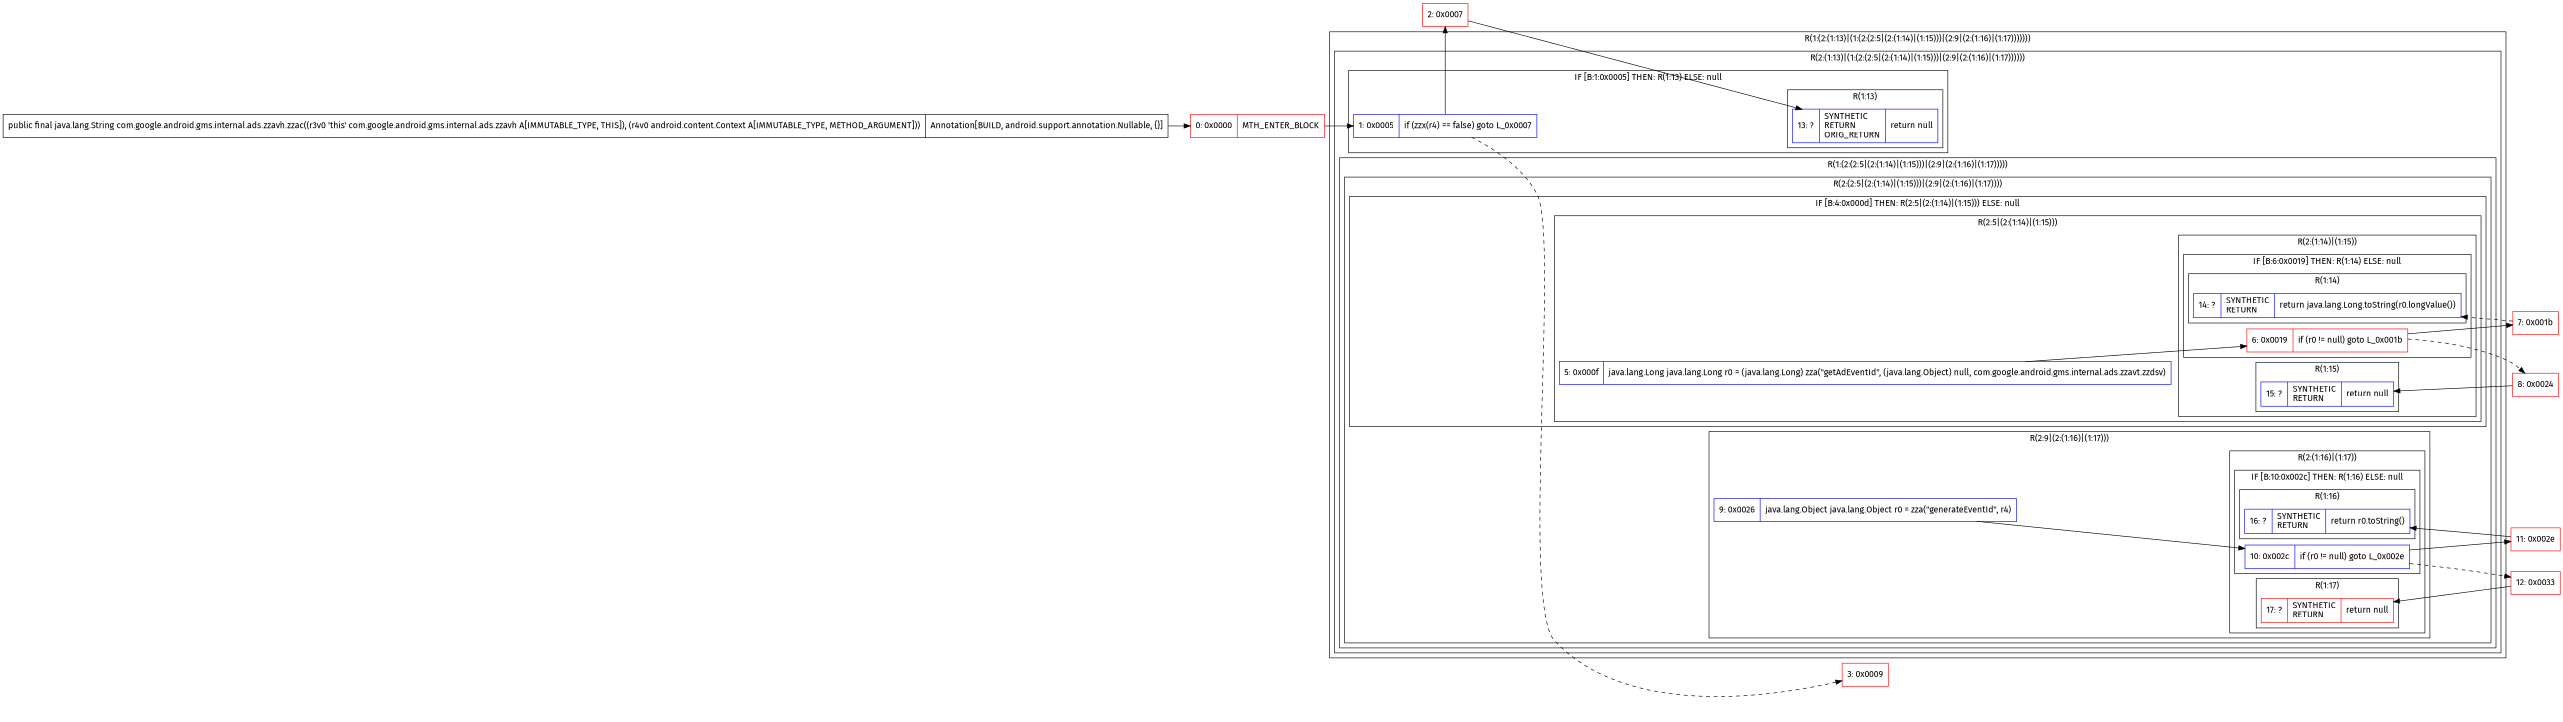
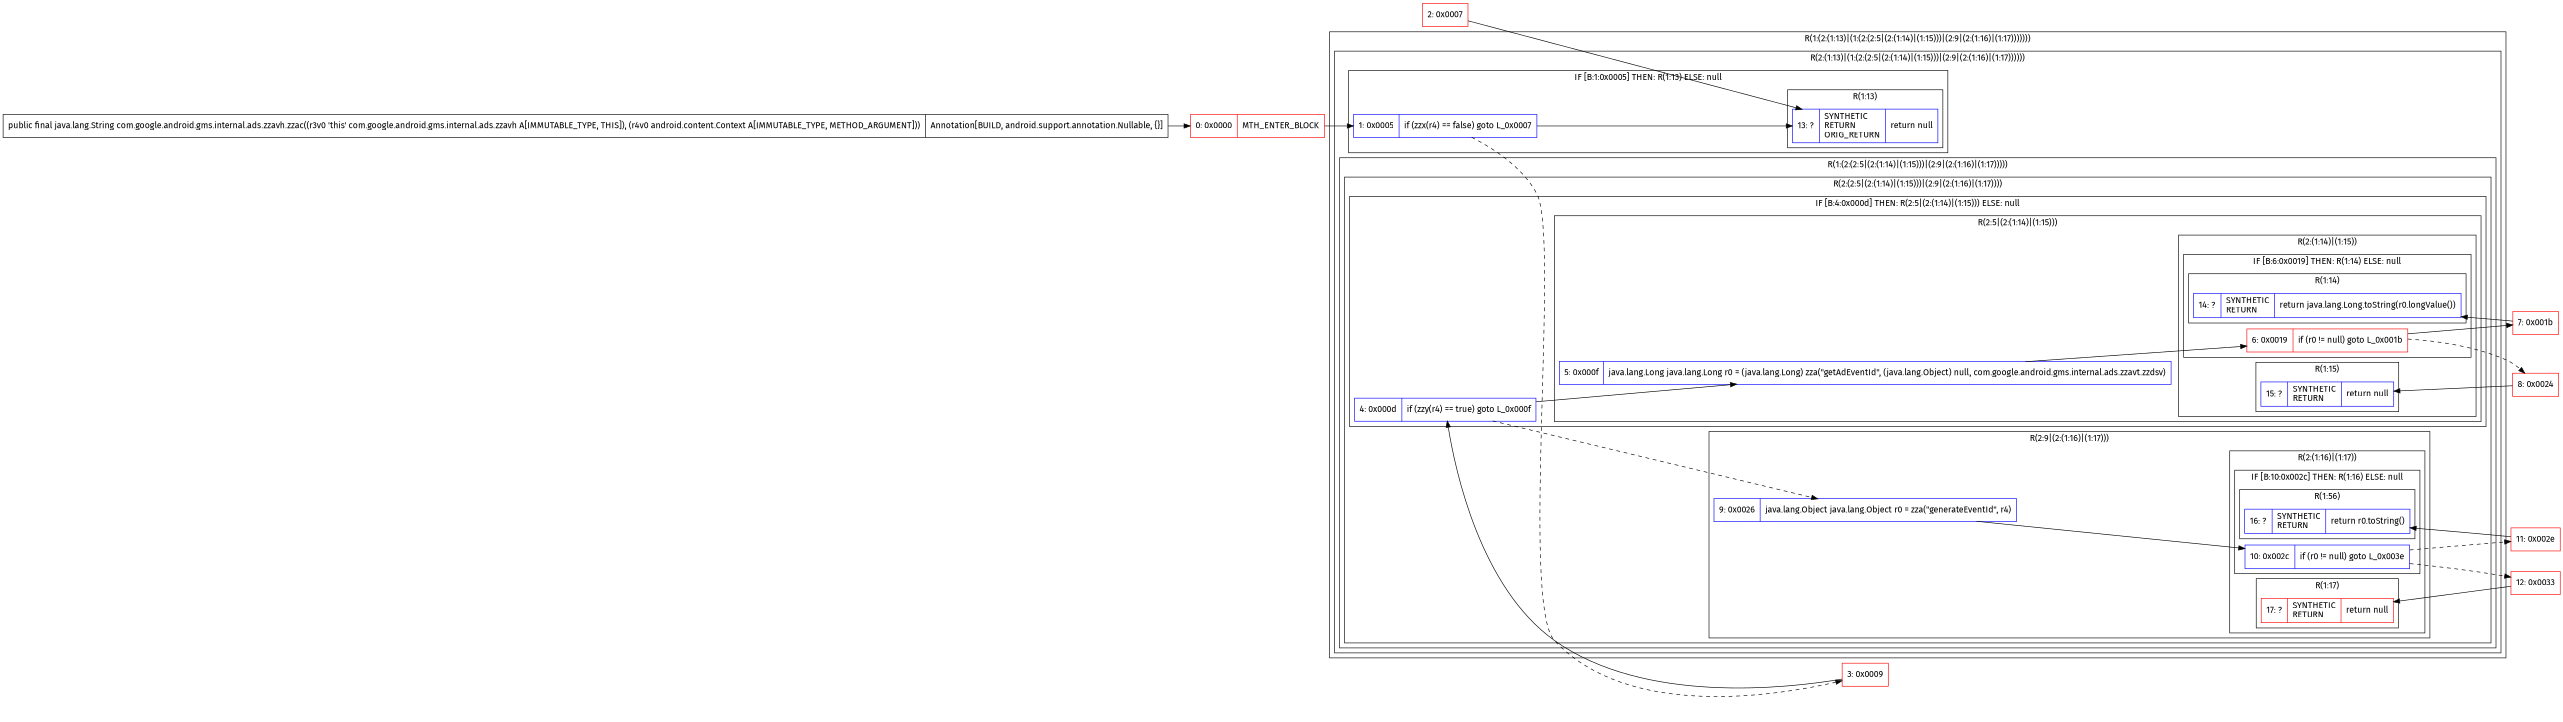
(1445, 76) -> (1662, 126)
(2490, 319) -> (2490, 319)
none -> (1445, 410)
(2327, 497) -> (2327, 497)
(2457, 546) -> (2457, 546)
(2352, 557) -> (2352, 557)
